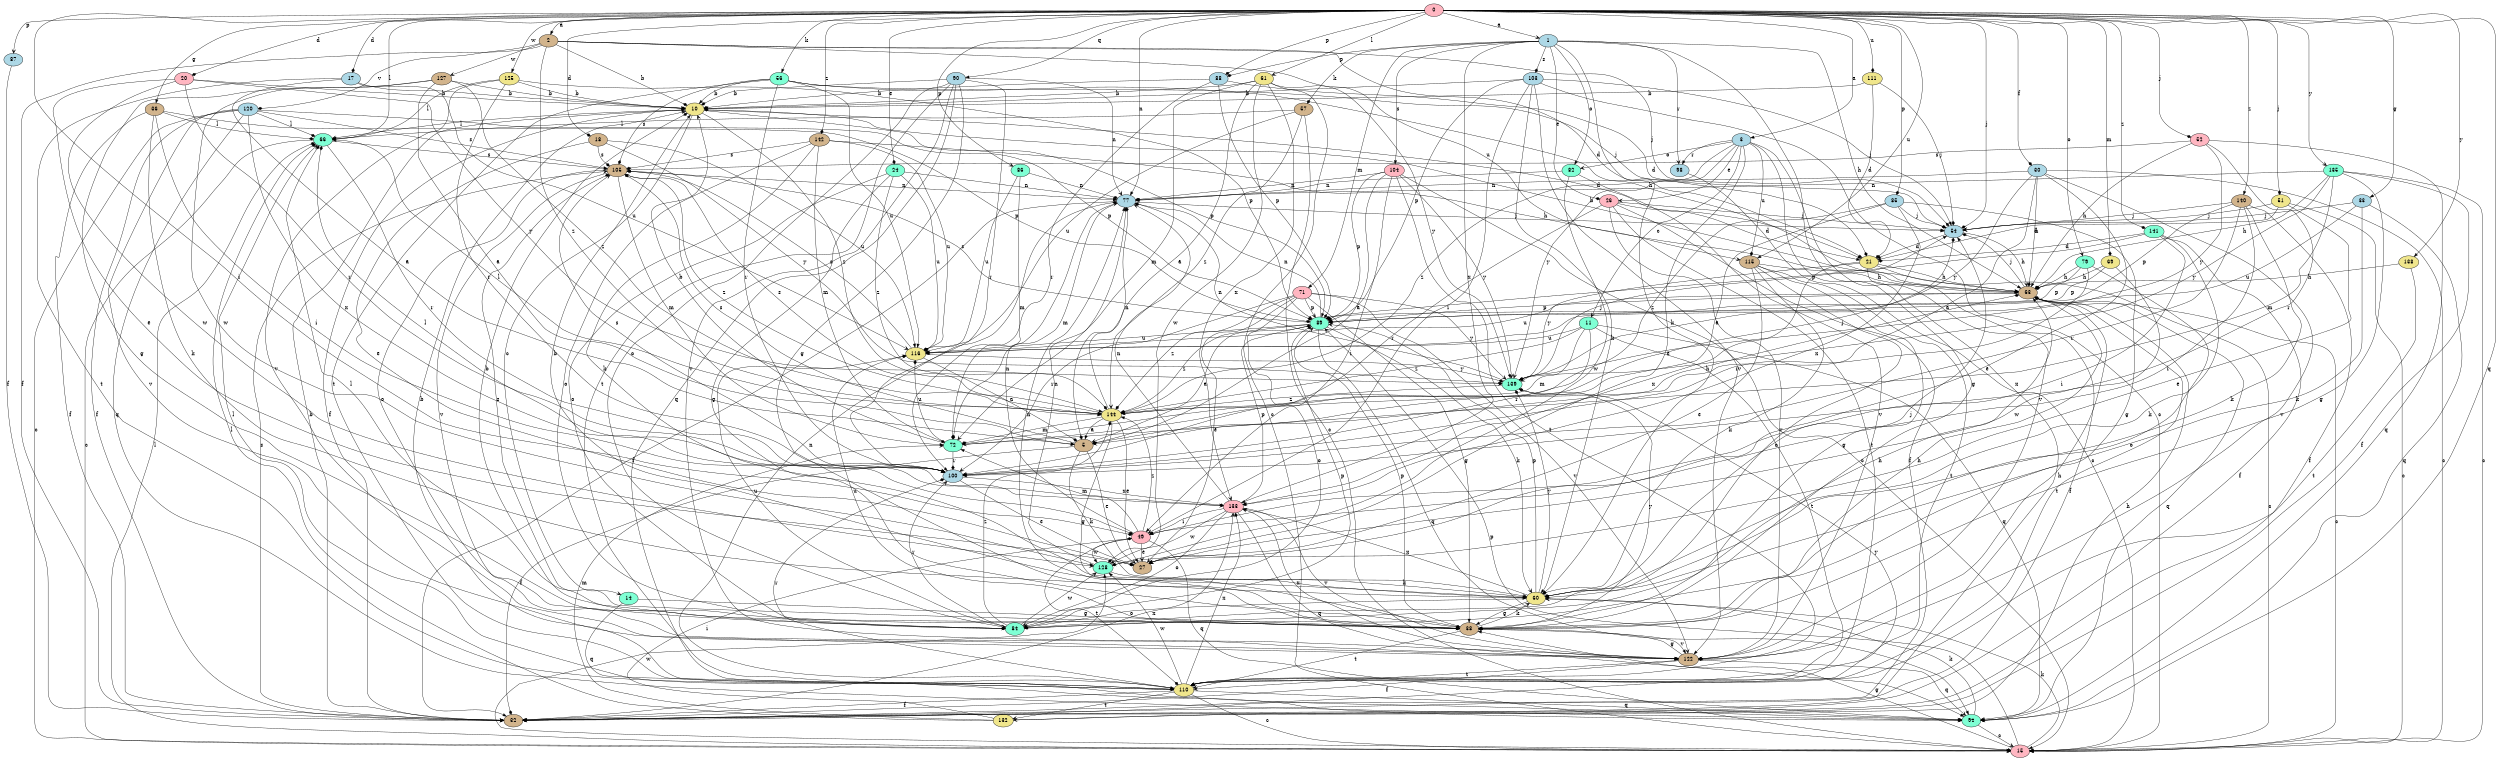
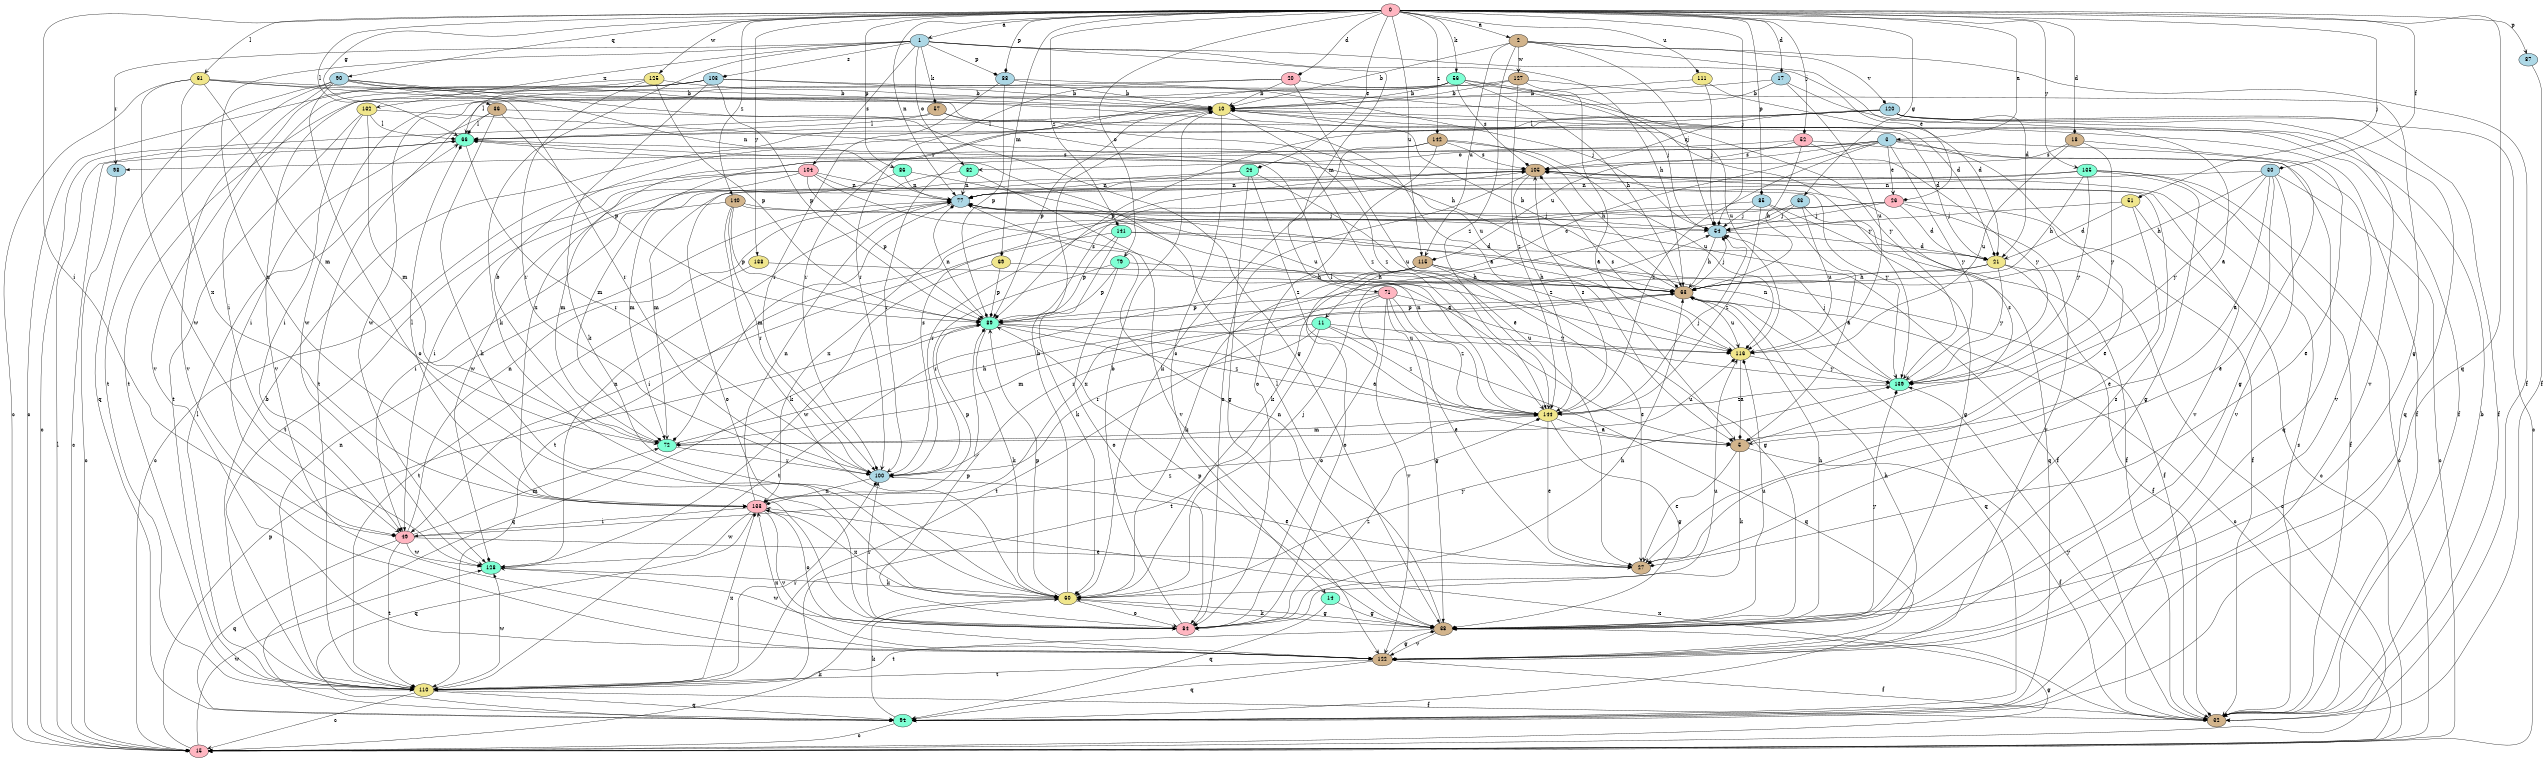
(1015, 629) -> (1186, 629)
(1095, 705) -> (177, 448)
